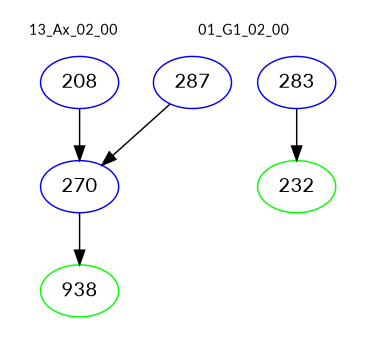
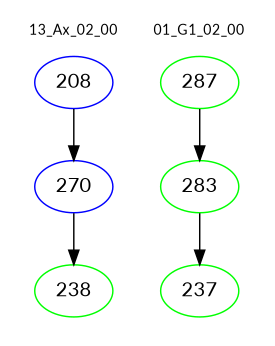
(192, 82) -> (200, 82)
(297, 82) -> (200, 187)
(152, 121) -> (200, 127)
(297, 187) -> (200, 291)
(80, 291) -> (74, 291)
